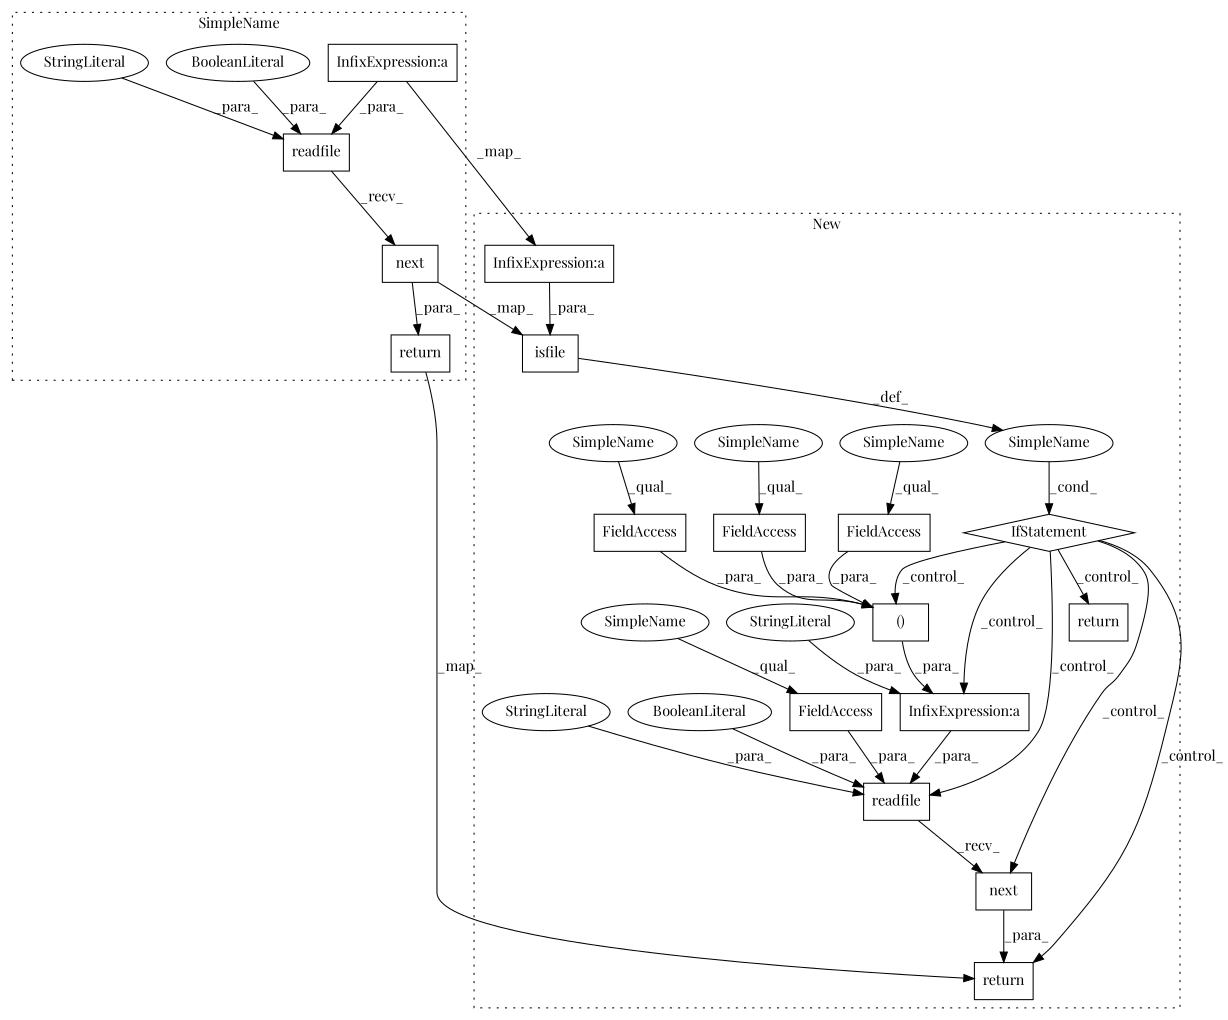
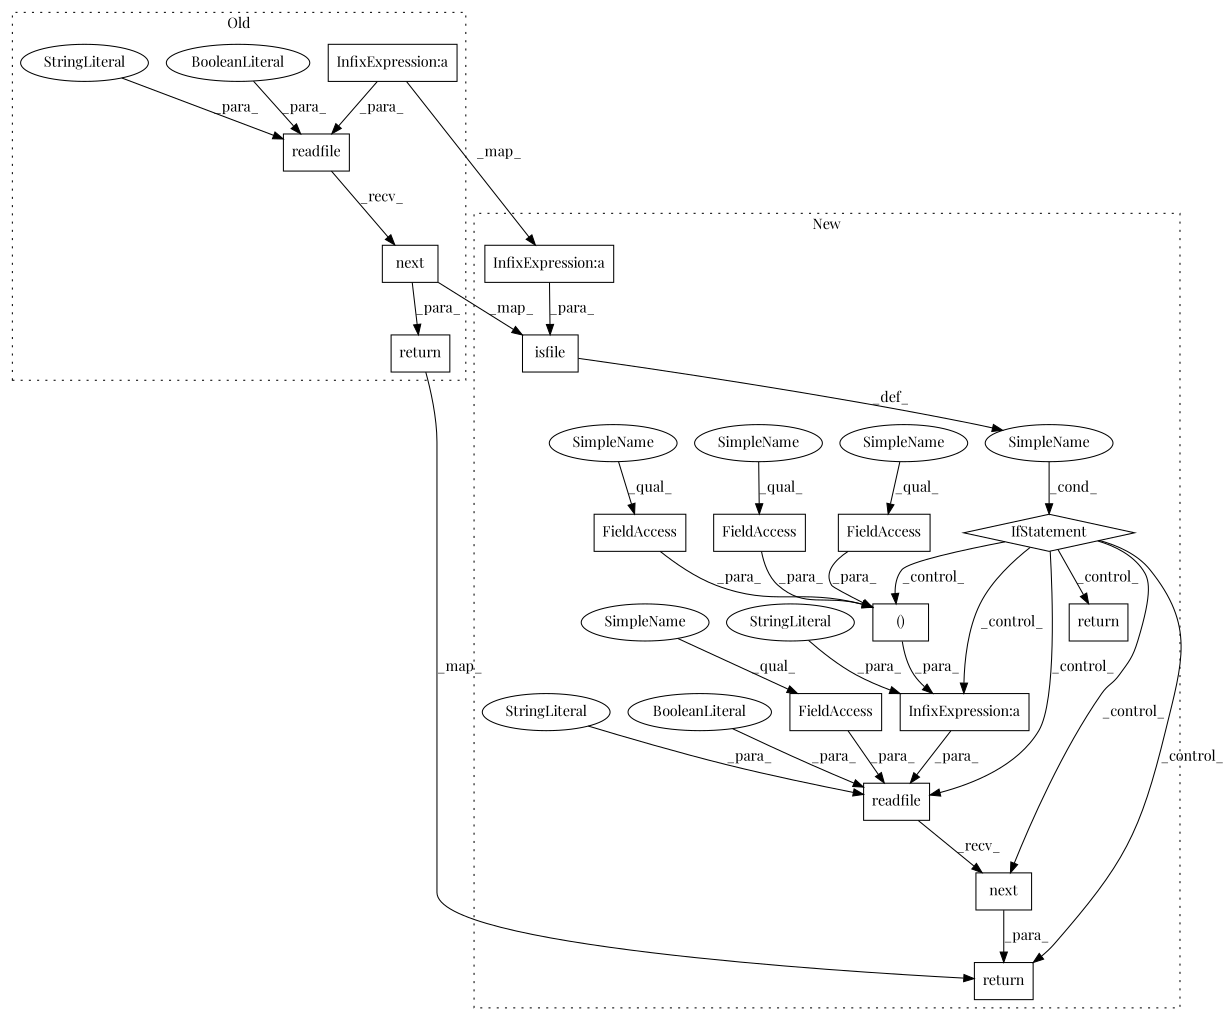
(239, 24) -> (239, 24)
